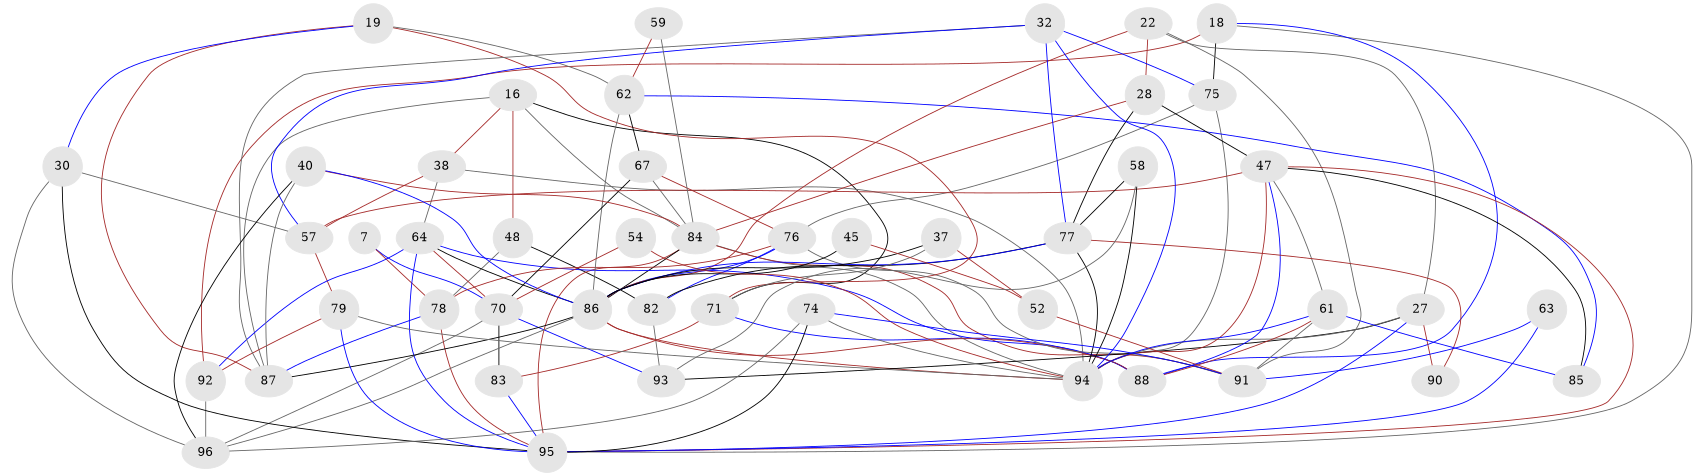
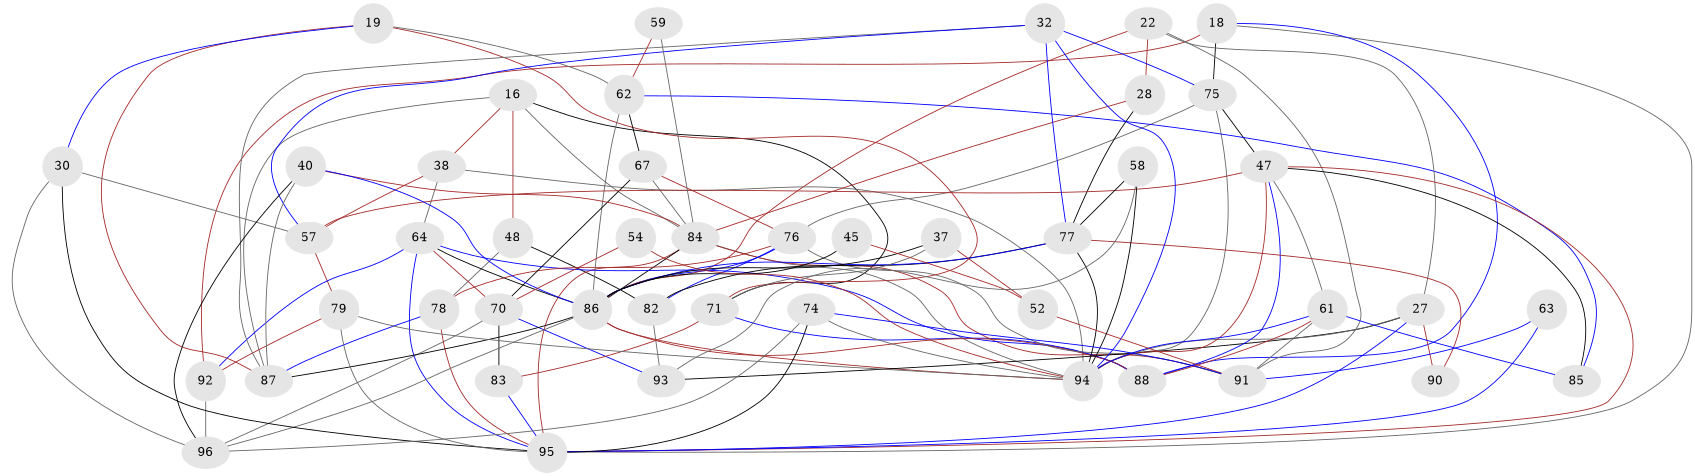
(1194, 124) -> (1238, 131)
(365, 238) -> none
(408, 425) -> (408, 425)
